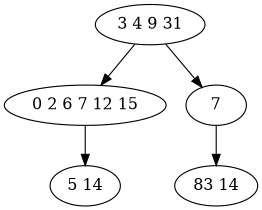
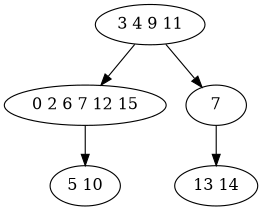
(150, 25) -> (150, 25)
(85, 186) -> (85, 186)
(216, 186) -> (216, 186)
